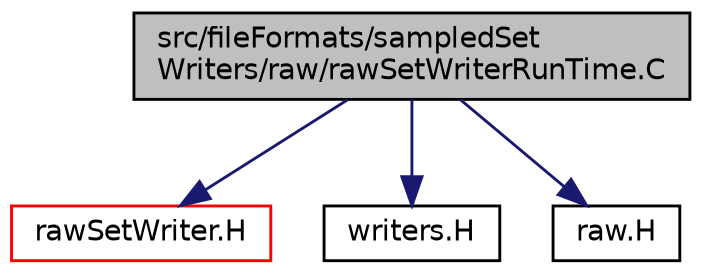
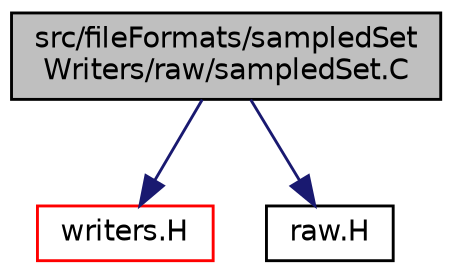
(412, 56) -> (226, 56)
(141, 233) -> none
(412, 233) -> (125, 233)
